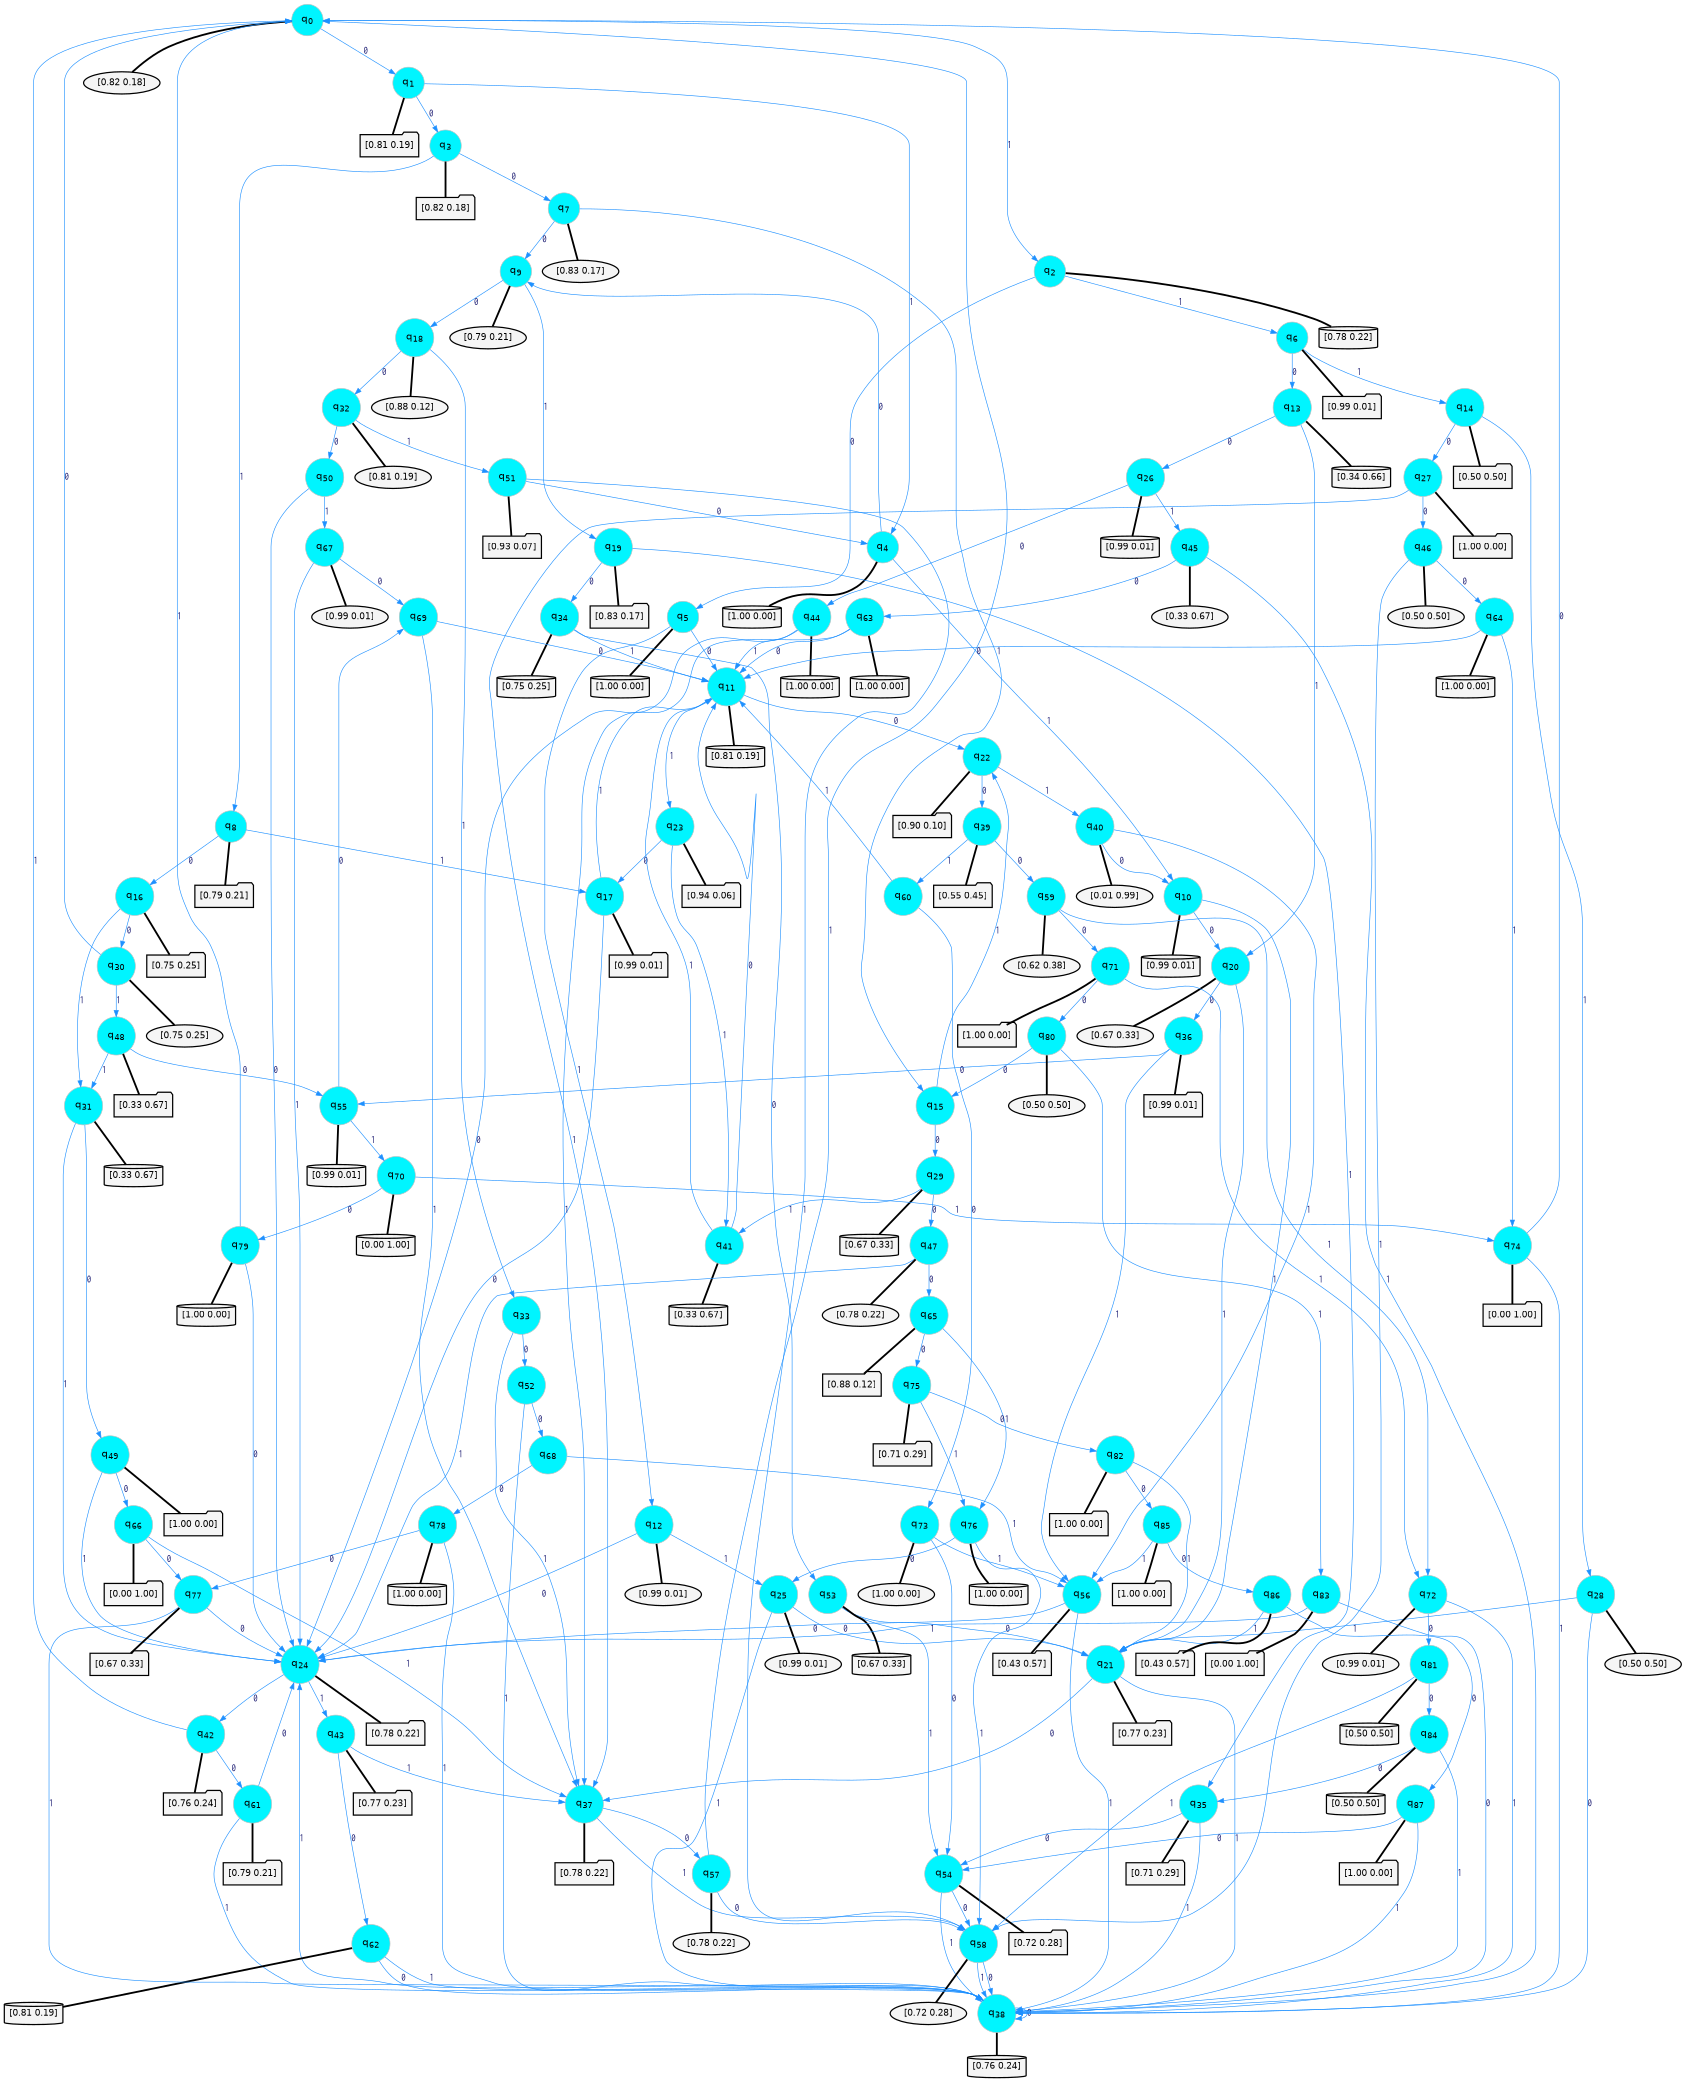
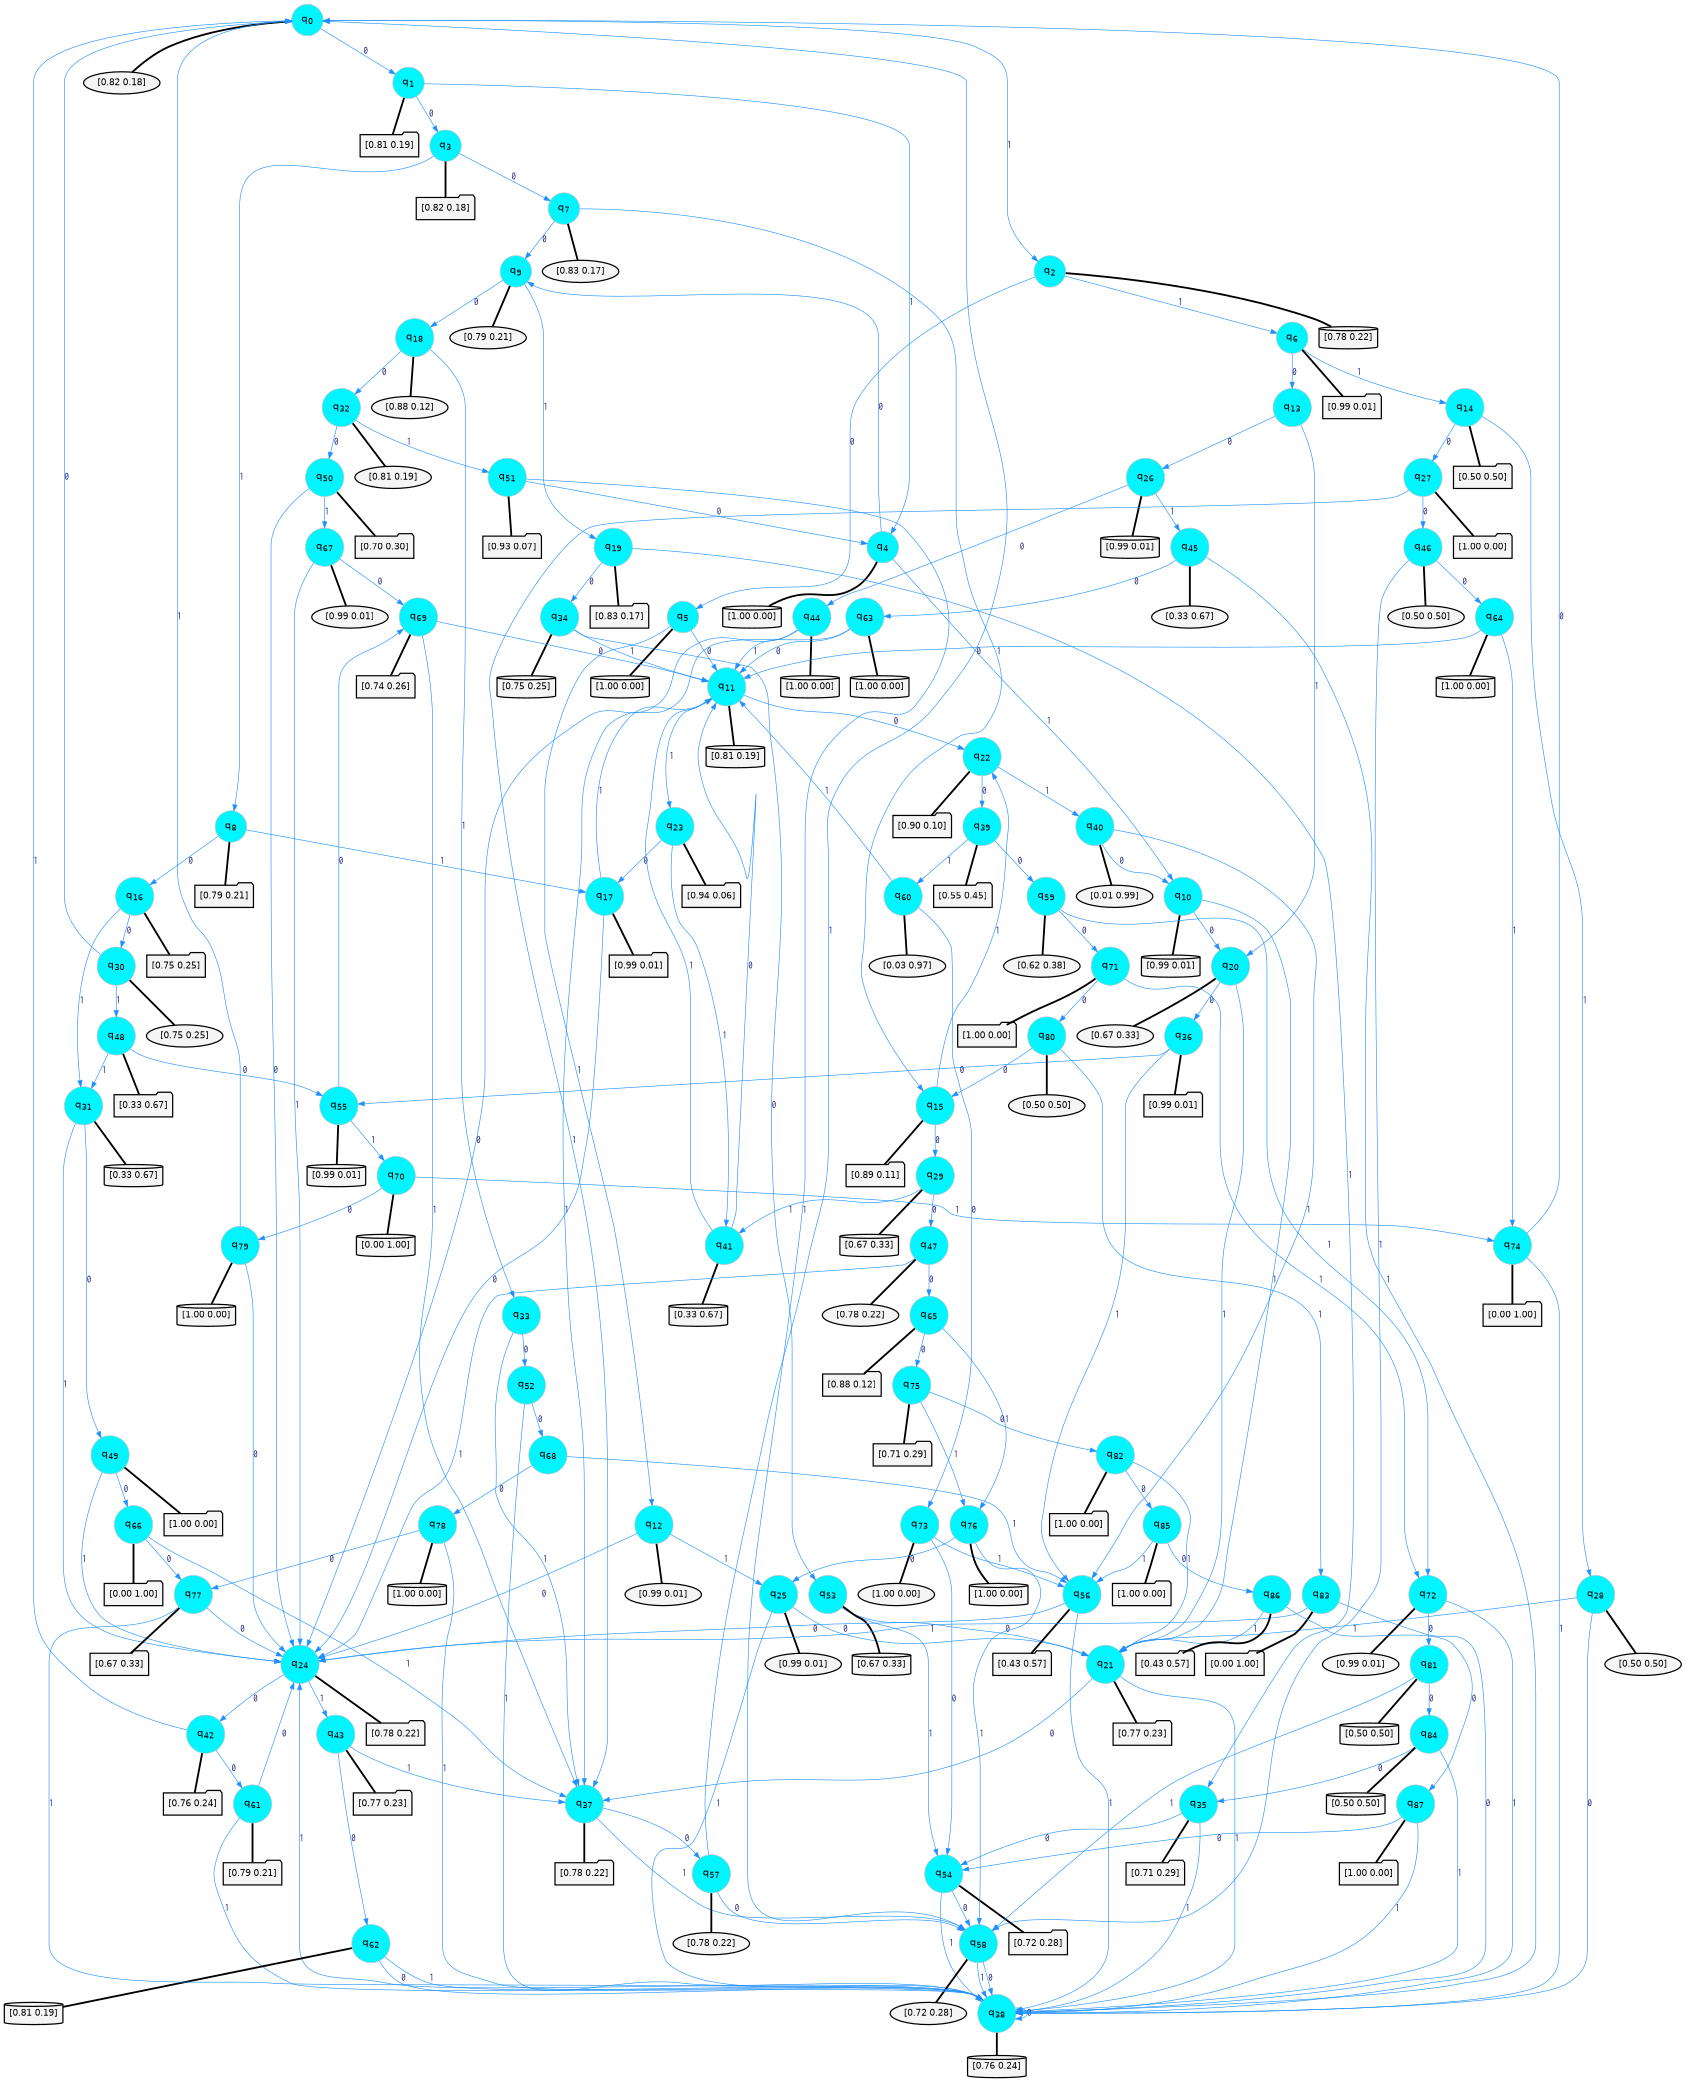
(1361, 477) -> none
none -> (384, 547)
none -> (386, 687)
none -> (907, 966)
none -> (875, 1176)
